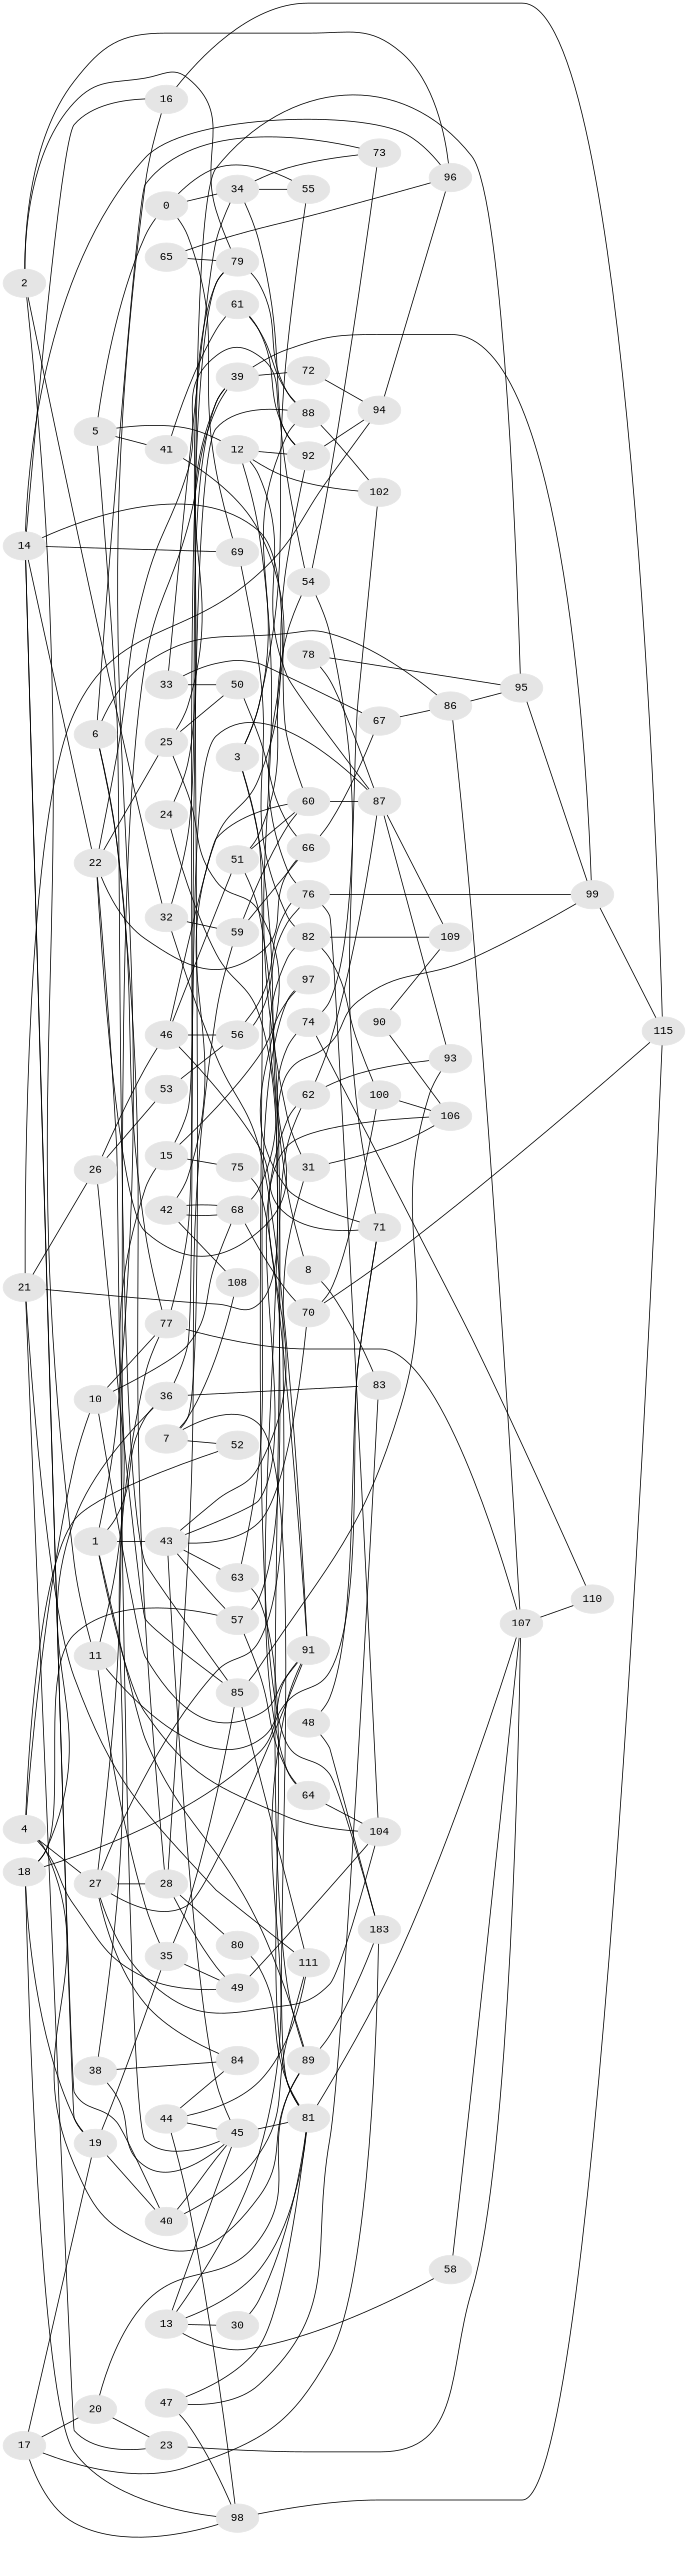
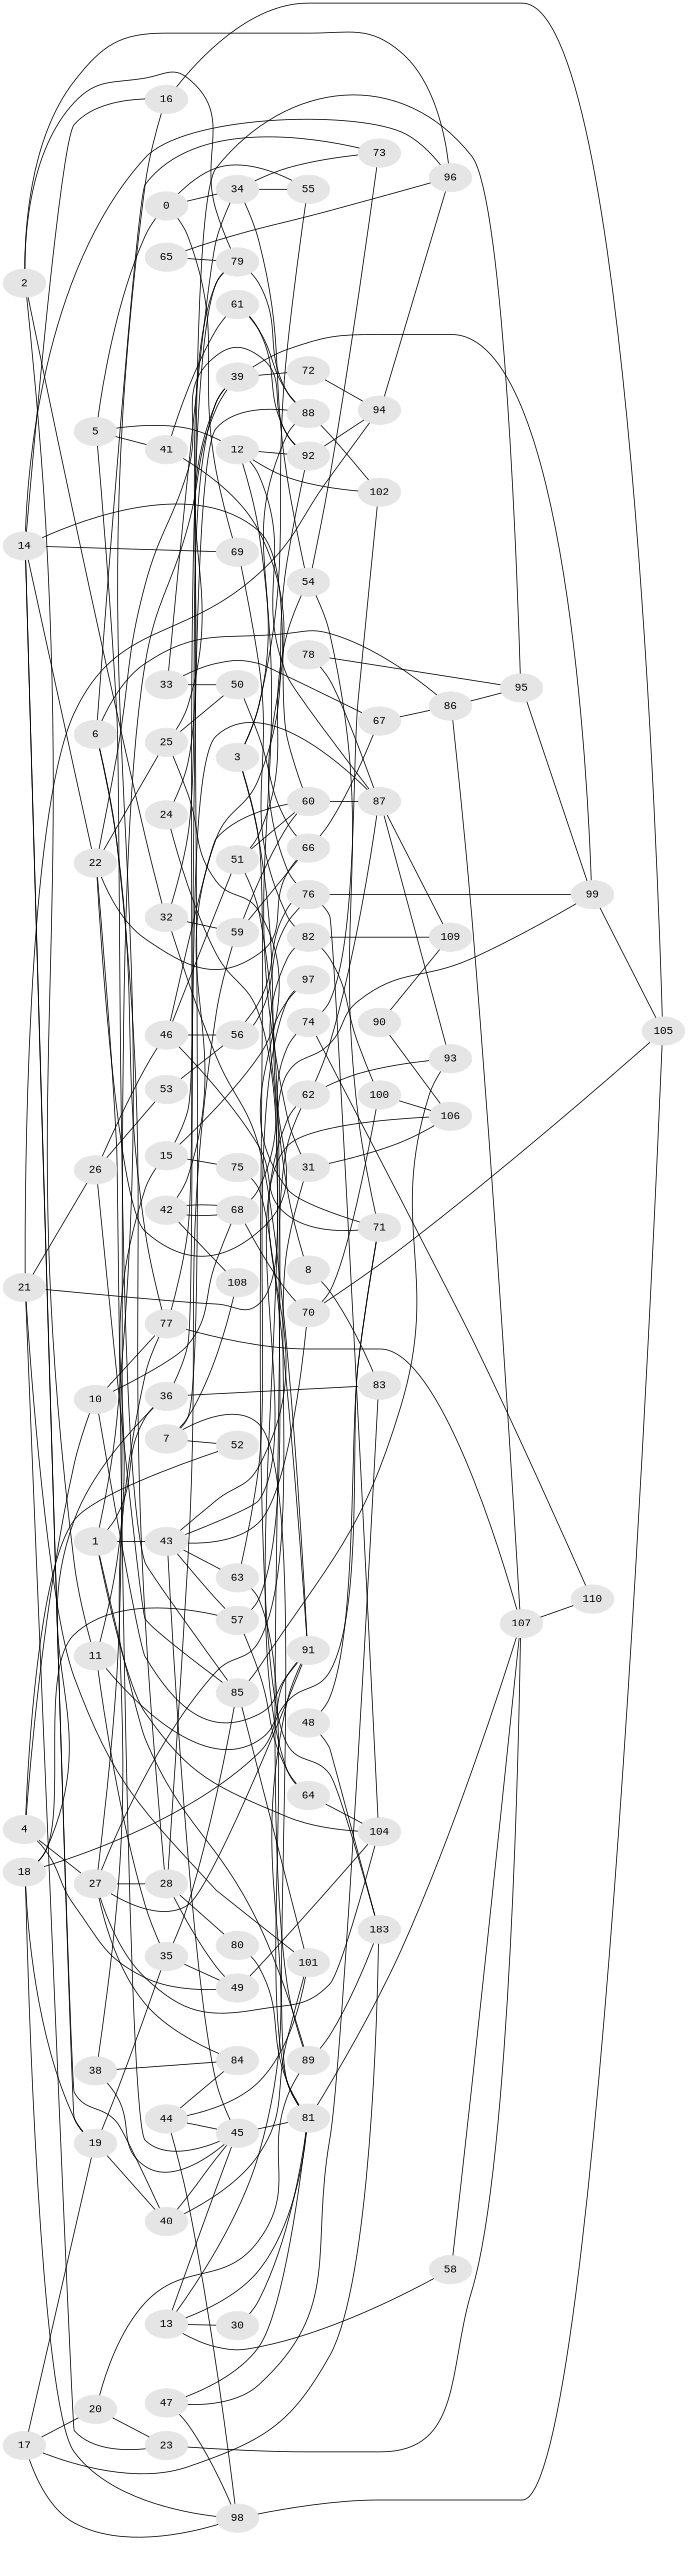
(663, 1031) -> (663, 1031)
(308, 1963) -> (308, 1963)
(76, 2168) -> none
